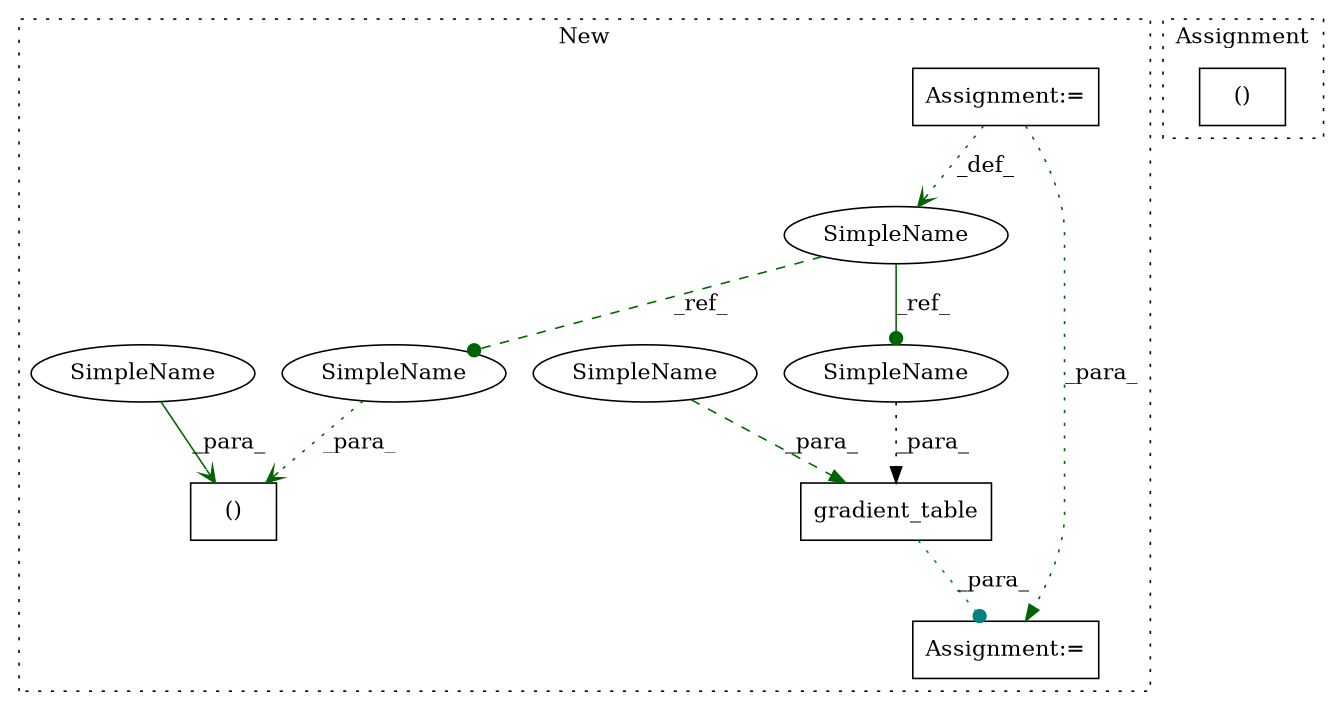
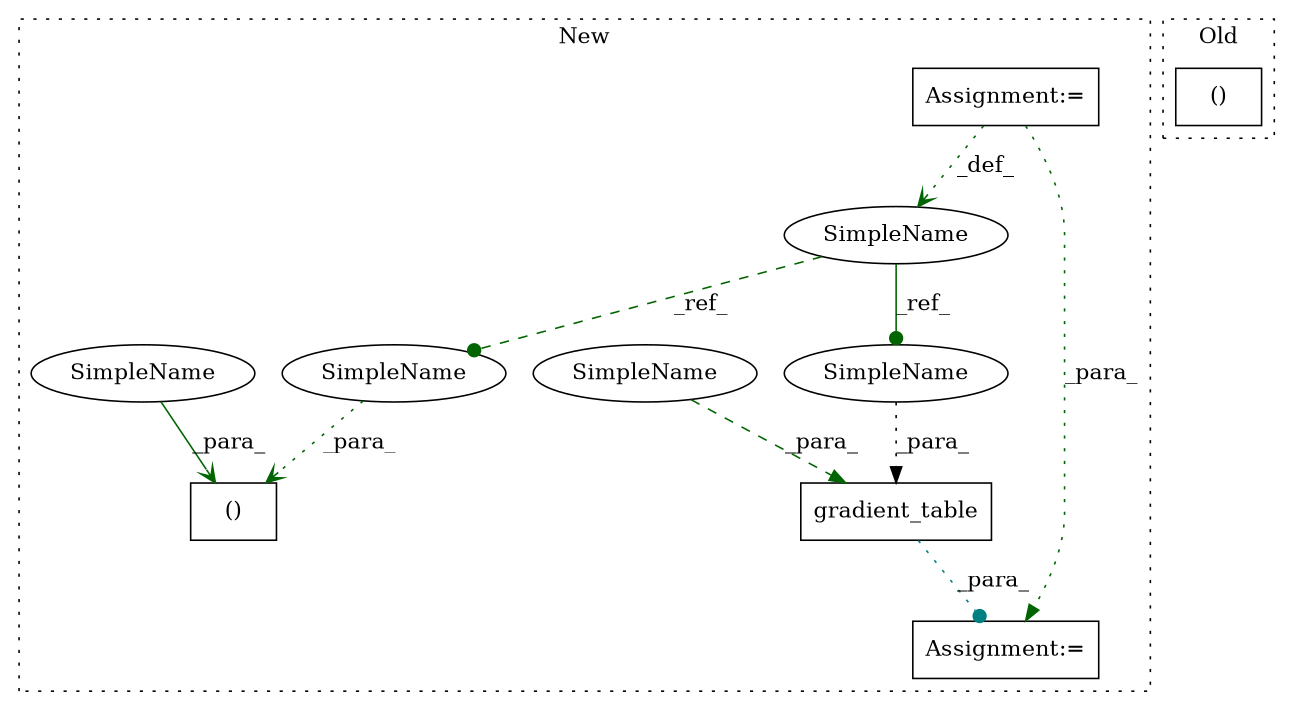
(1243, 37) -> (1219, 37)
